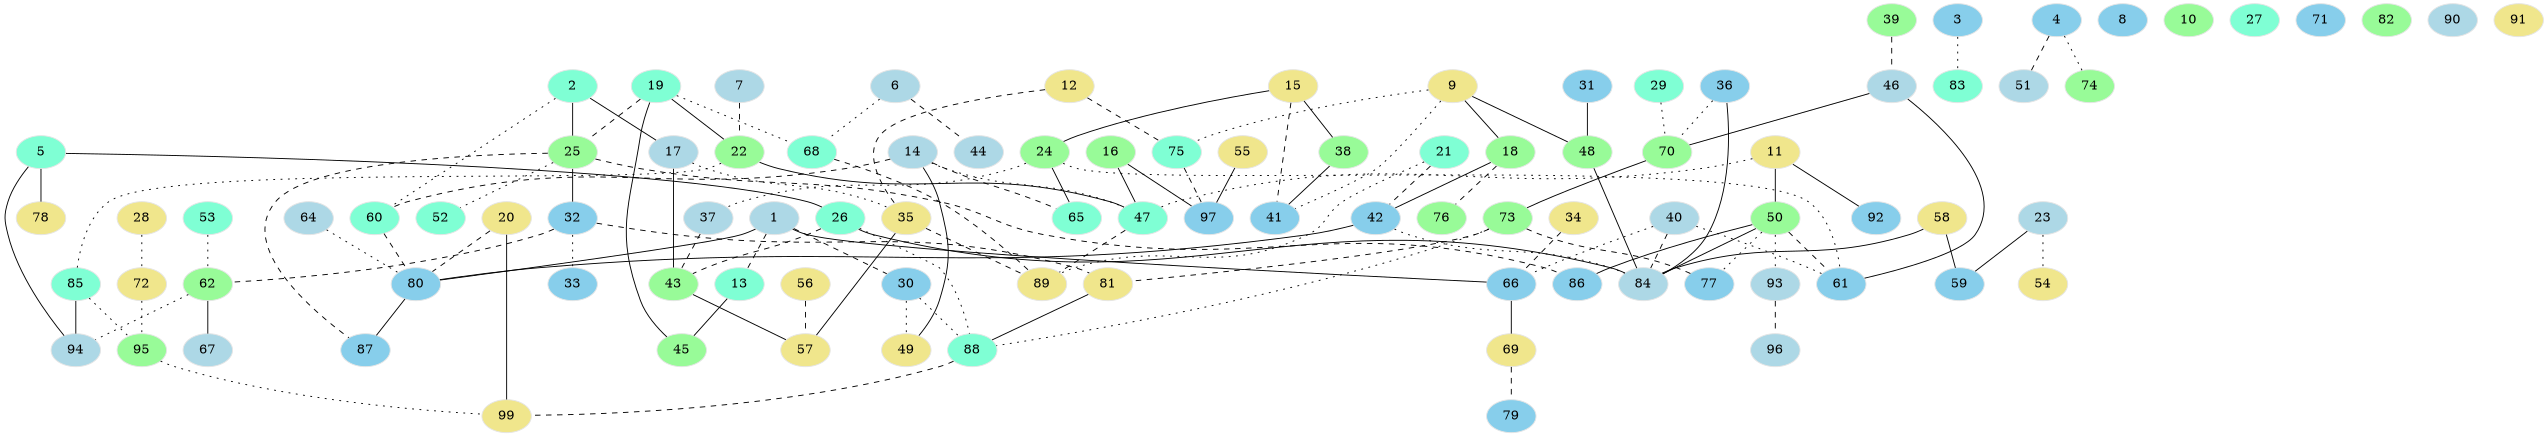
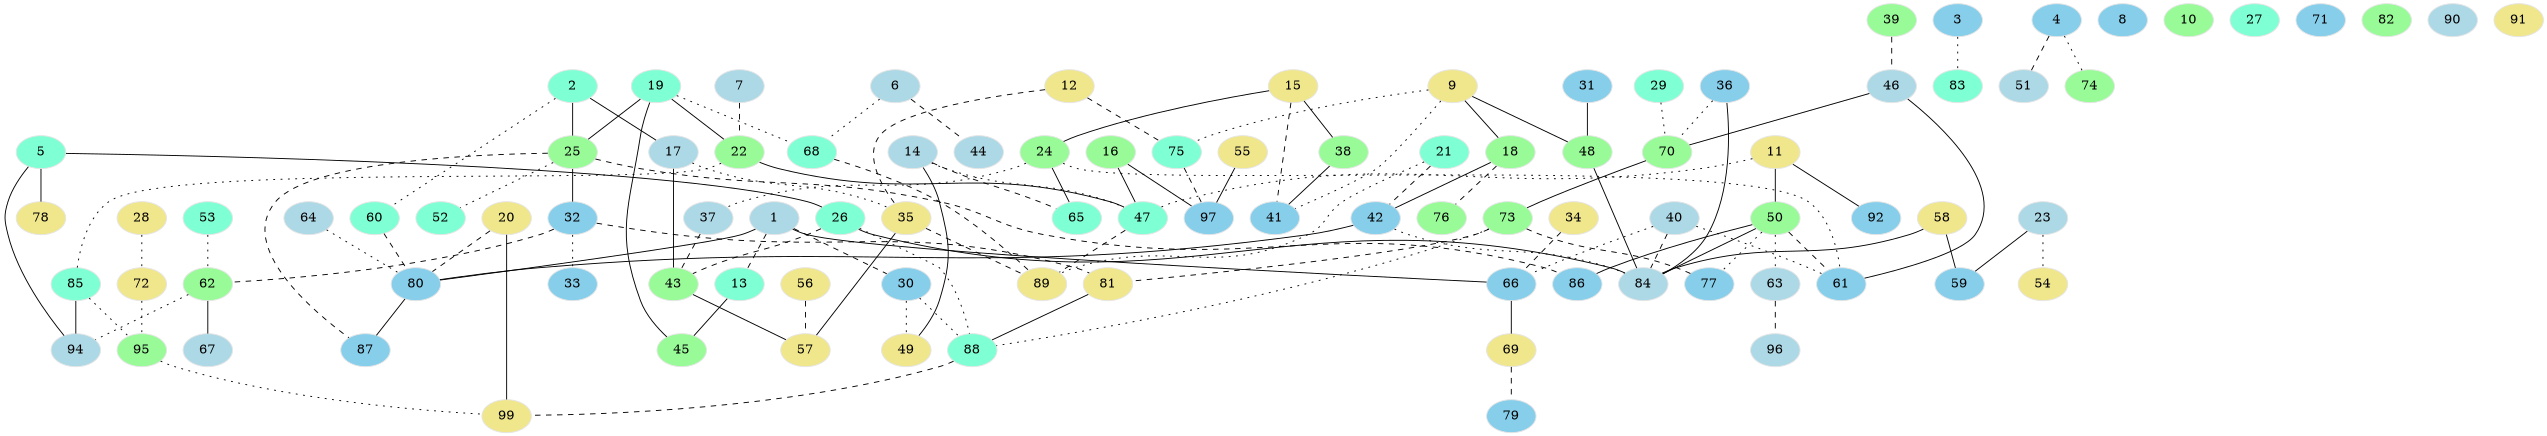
(613, 120) -> (613, 120)
(641, 178) -> none
(1775, 284) -> (1775, 284)
